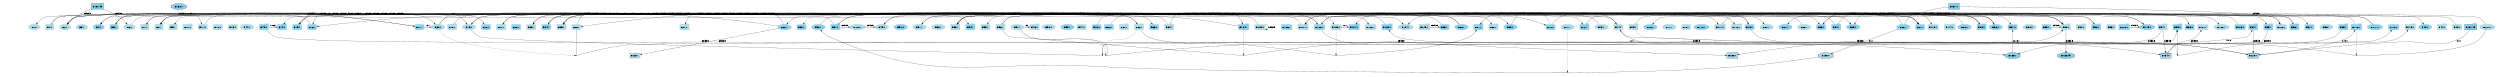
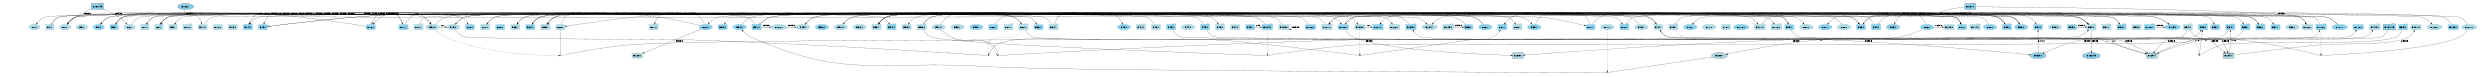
(950, 13) -> (954, 13)
(809, 14) -> (786, 14)
none -> (1171, 27)
